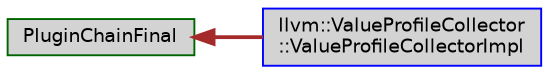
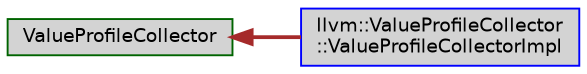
(101, 37) -> (120, 37)
